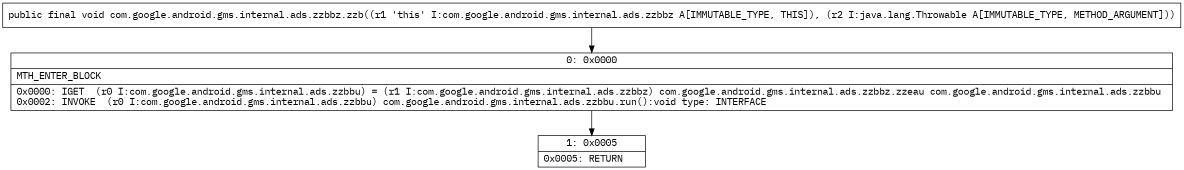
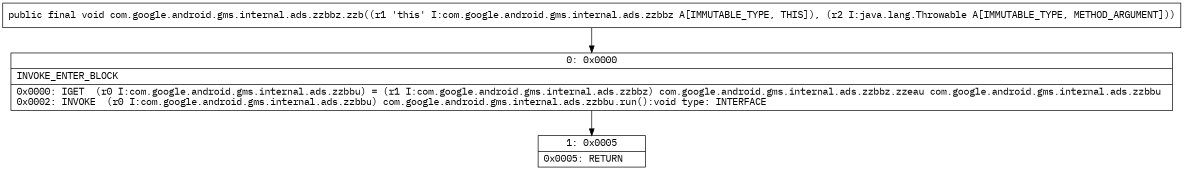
(59, 76) -> (67, 76)
